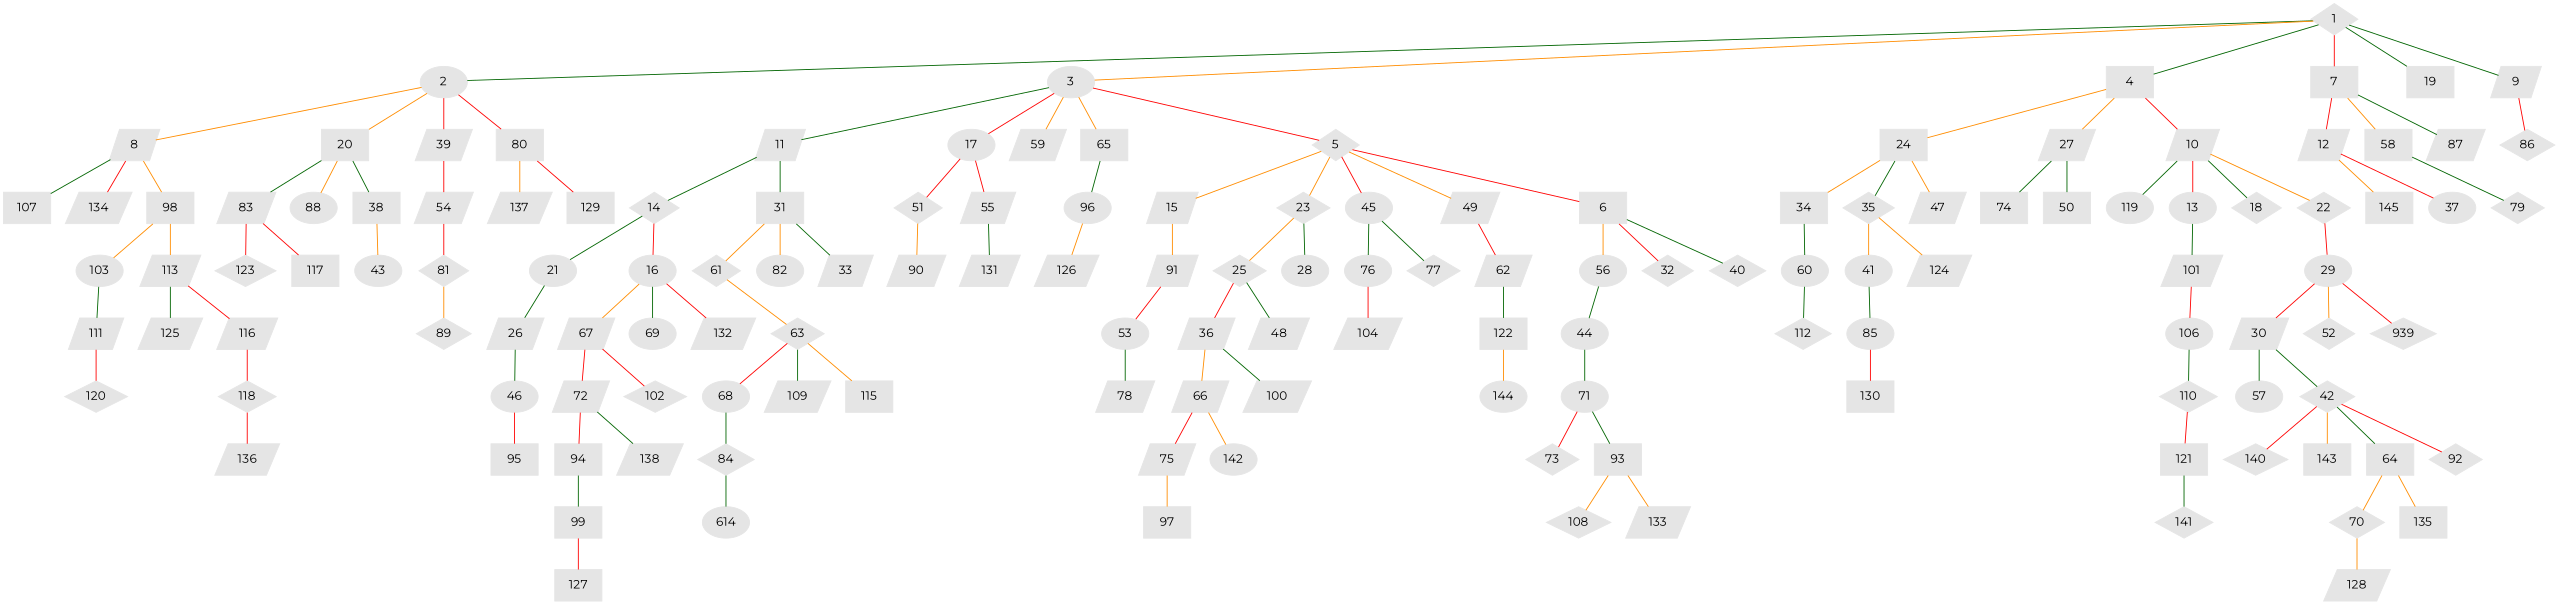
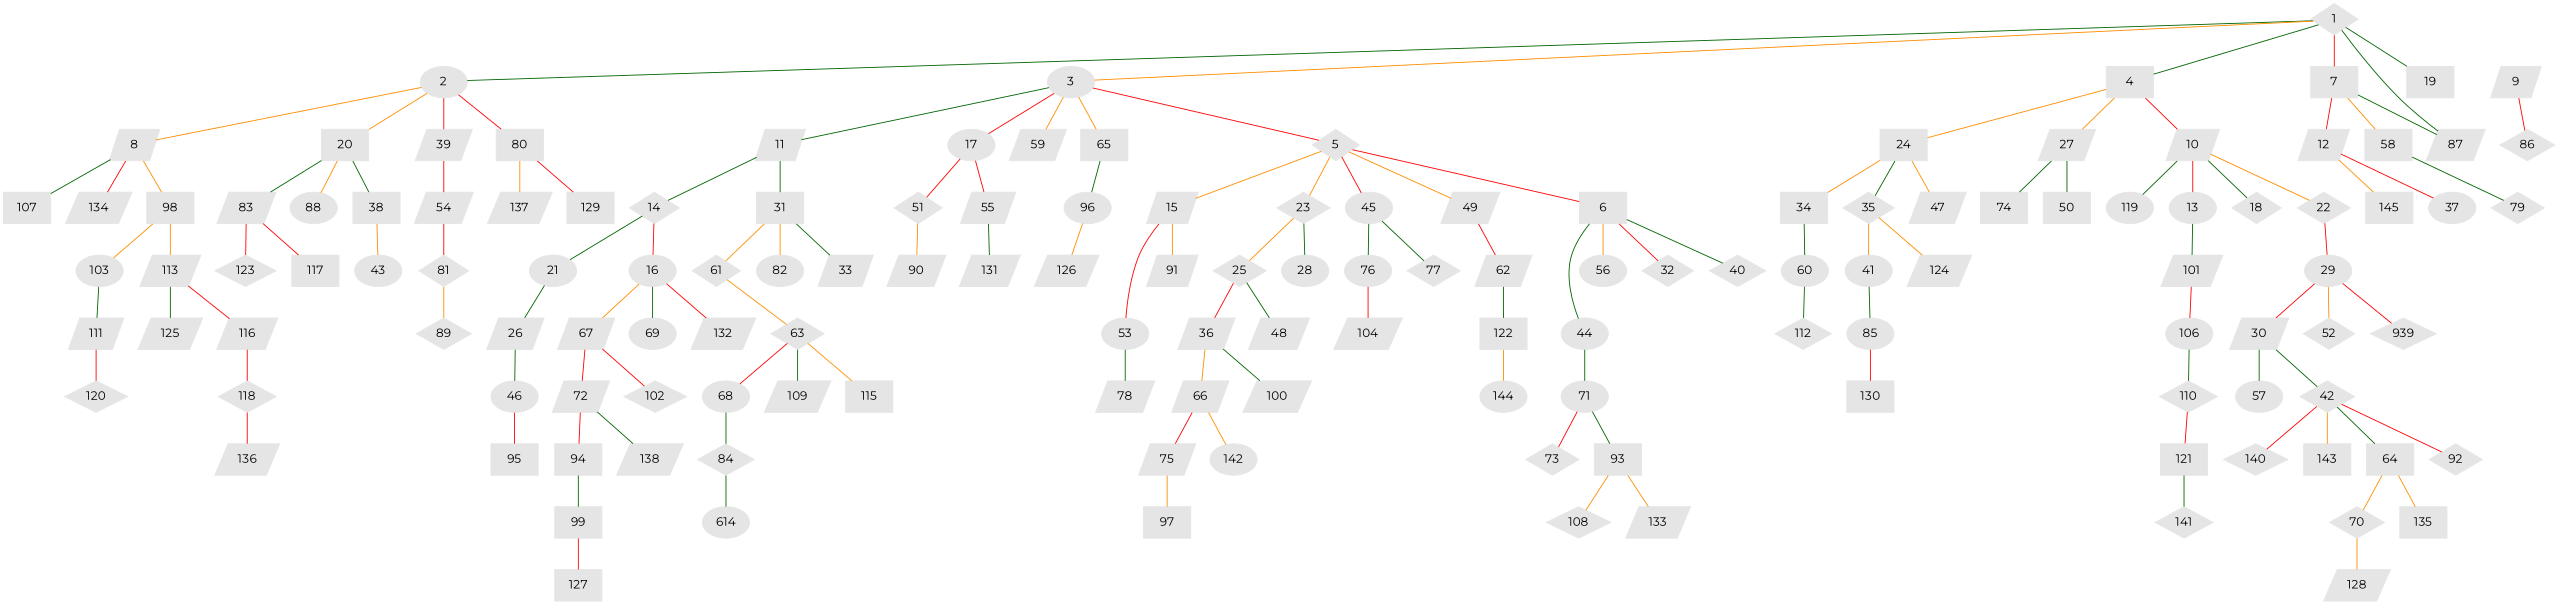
(2424, 50) -> (2386, 84)
(1594, 302) -> (1569, 269)
(1148, 303) -> (1135, 268)
